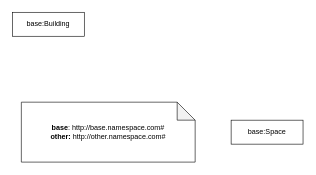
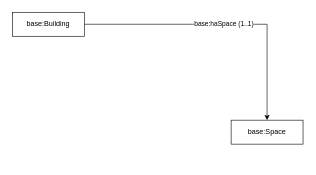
none -> (223, 24)
(108, 132) -> none
